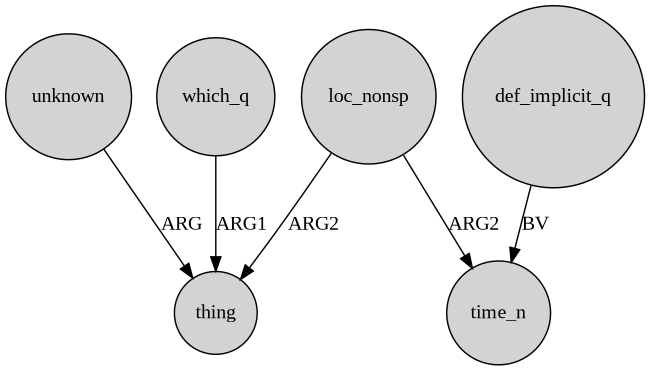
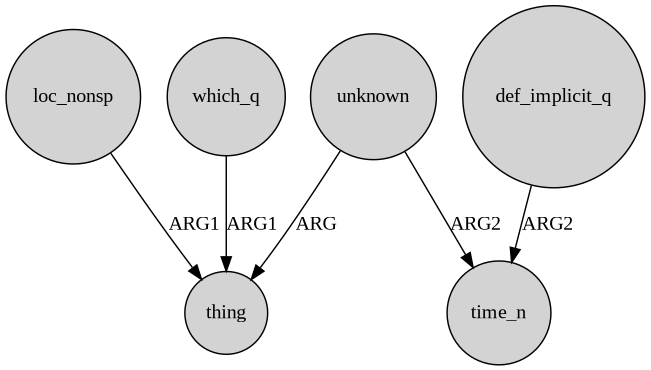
(434, 206) -> (435, 203)
(314, 225) -> (195, 225)
(535, 225) -> (548, 225)
